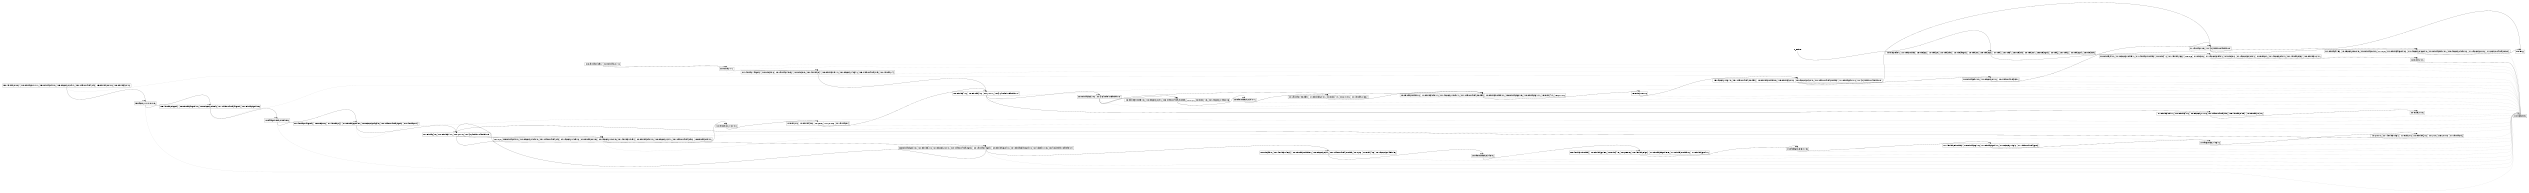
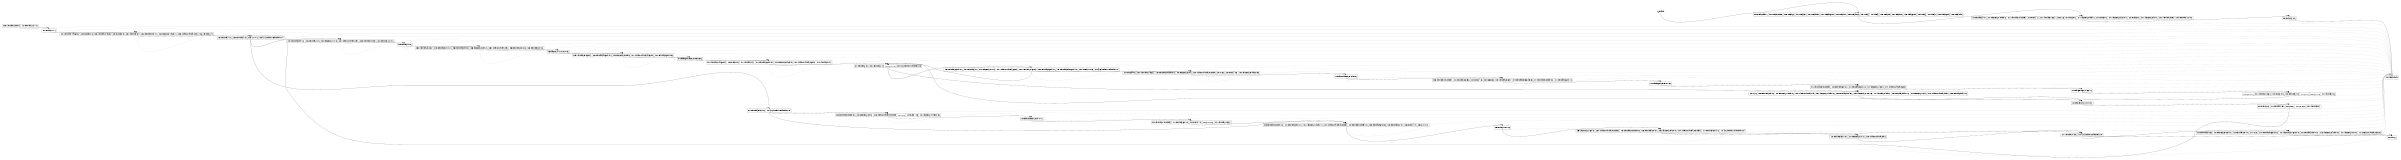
none -> (442, 46)
